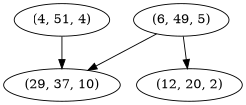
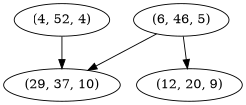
(62, 20) -> (62, 20)
(181, 20) -> (181, 20)
(189, 85) -> (189, 85)
